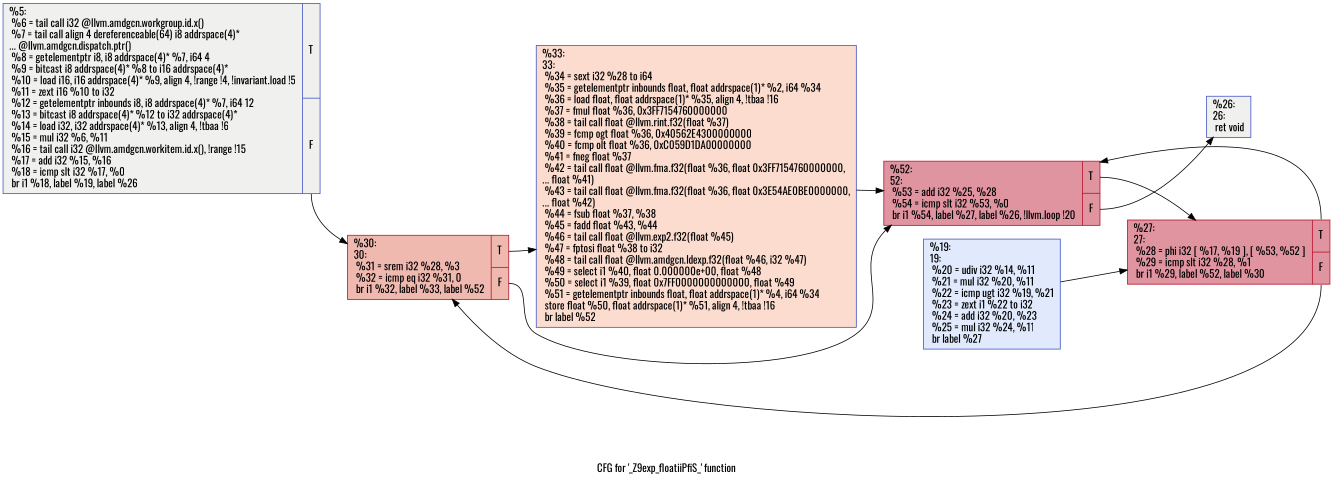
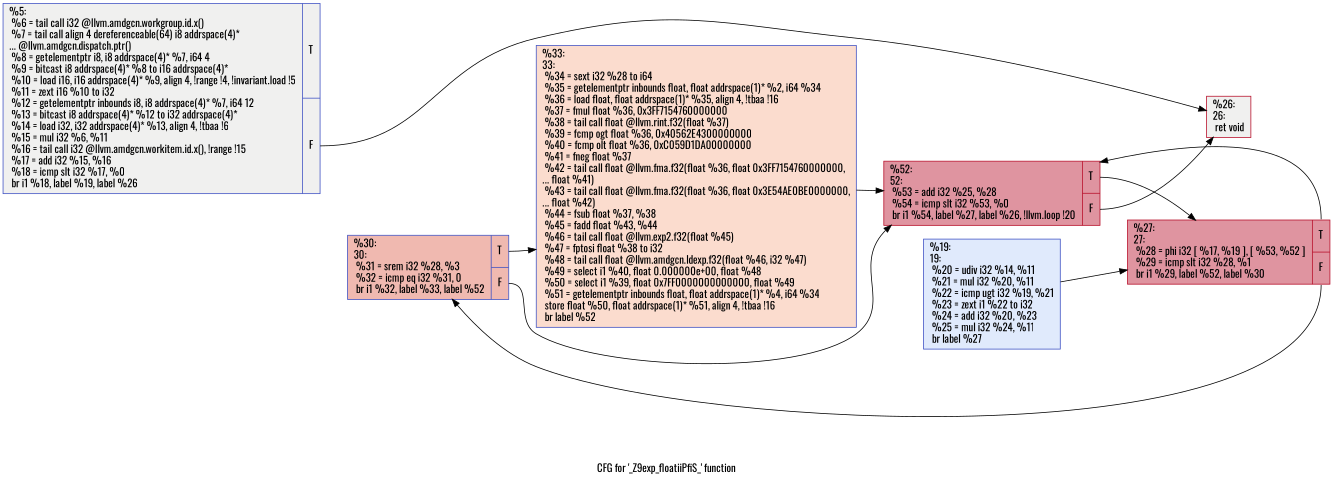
(1229, 117) -> (1229, 117)
(320, 221) -> (748, 25)
(428, 267) -> (428, 267)
